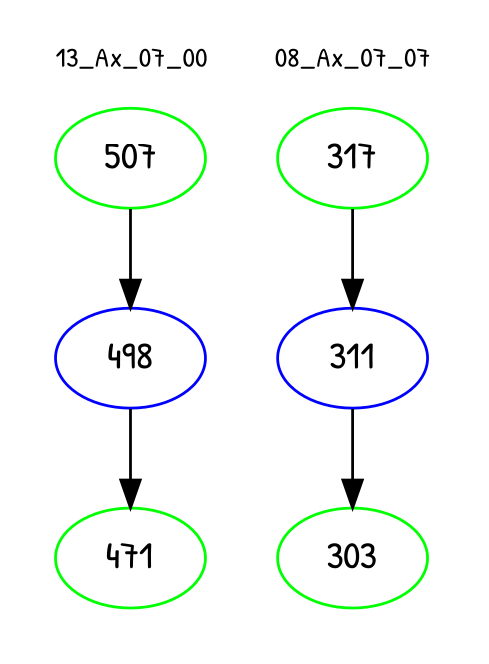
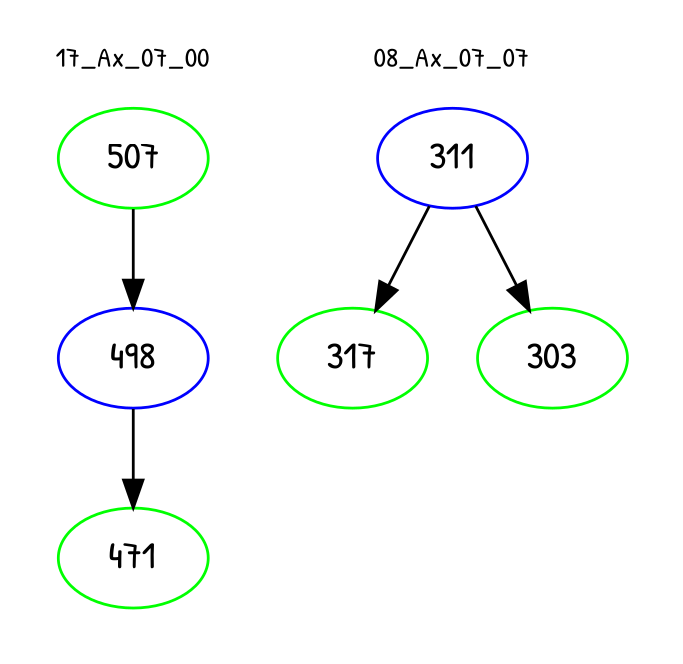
(132, 60) -> (133, 60)
(353, 245) -> (409, 246)
